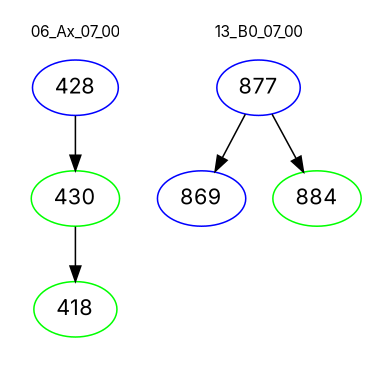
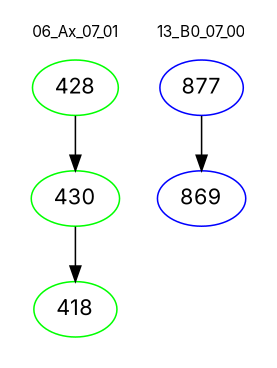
(75, 33) -> (75, 33)
(75, 88) -> (75, 88)
(317, 199) -> none
